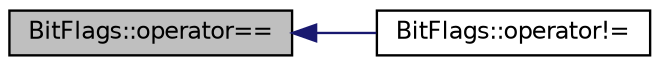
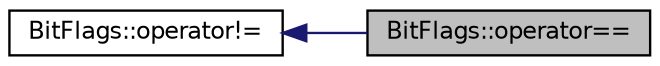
(346, 33) -> (337, 33)
